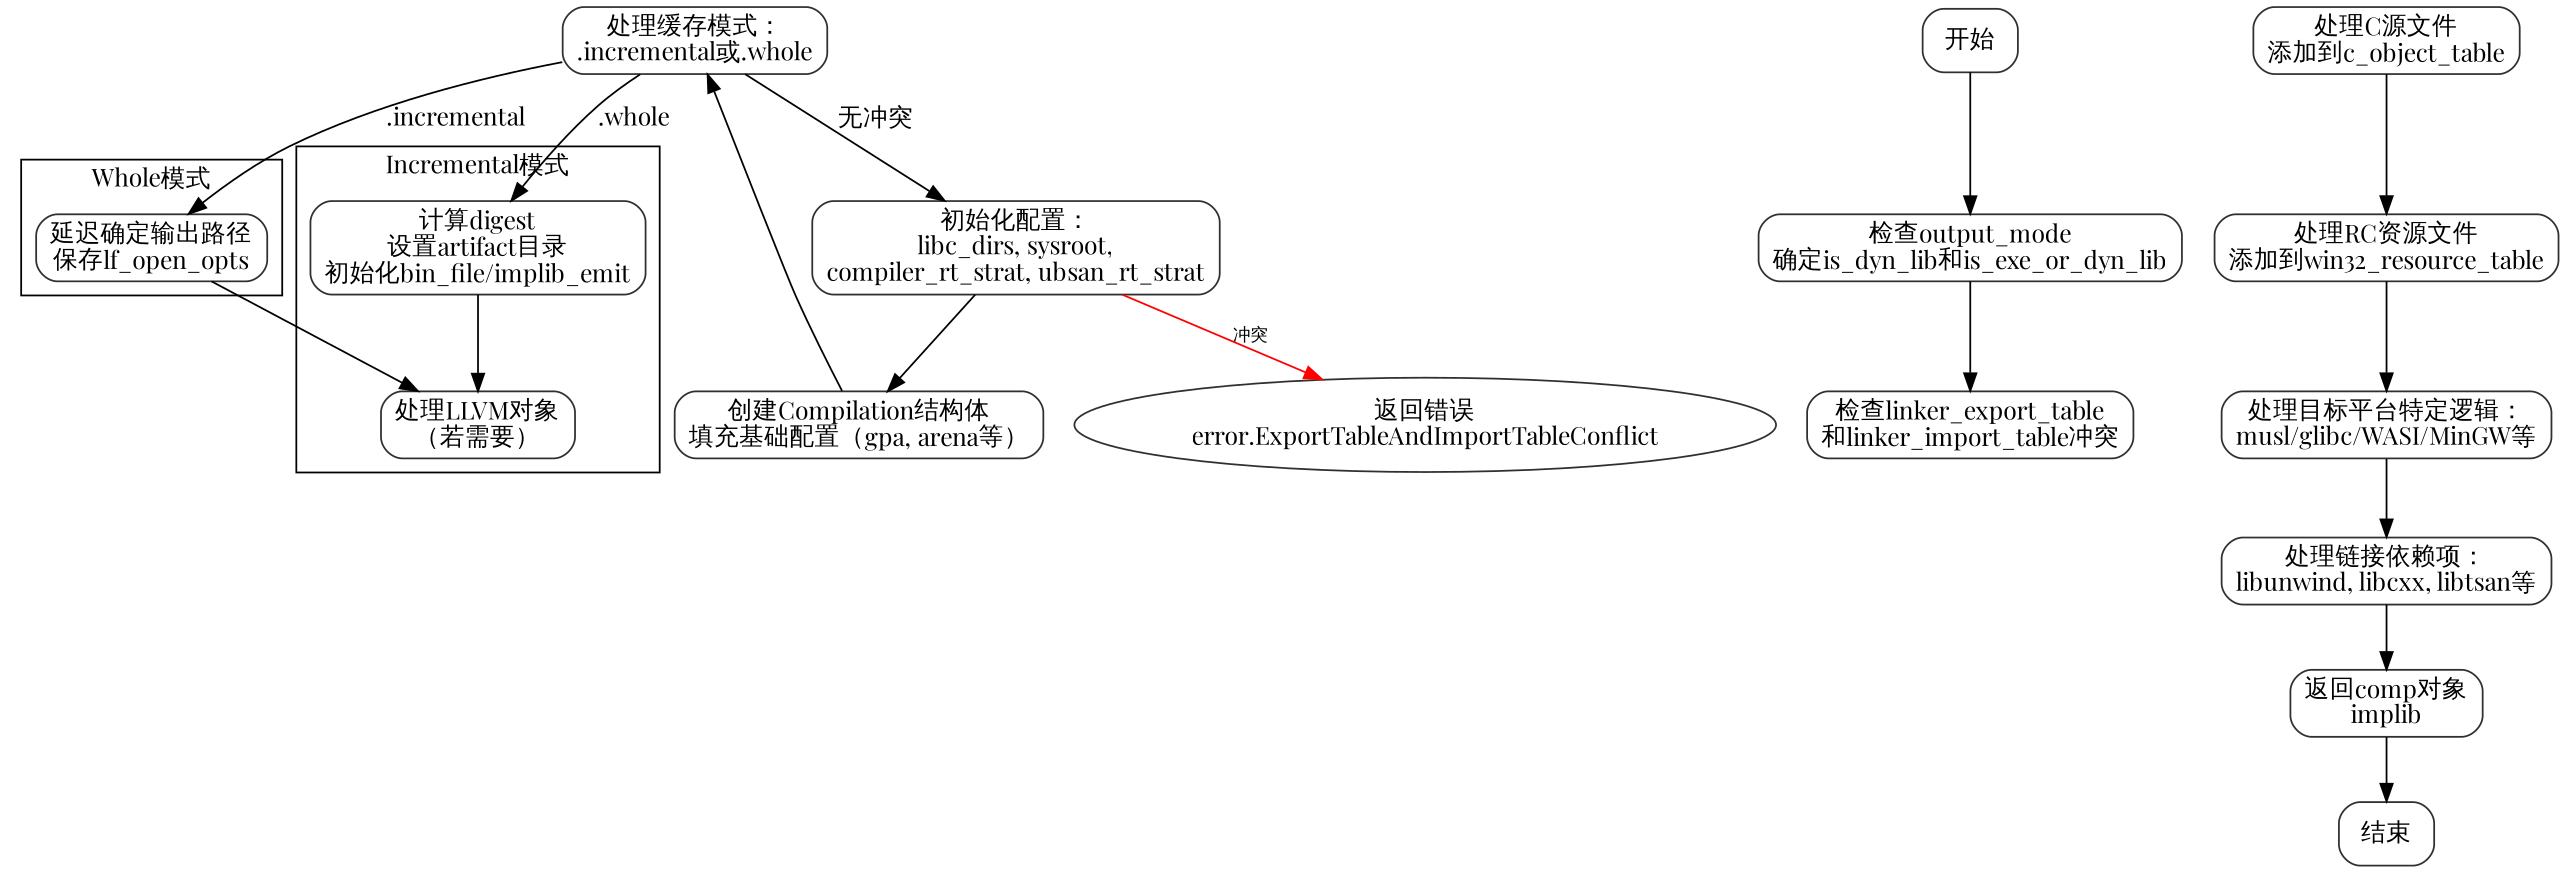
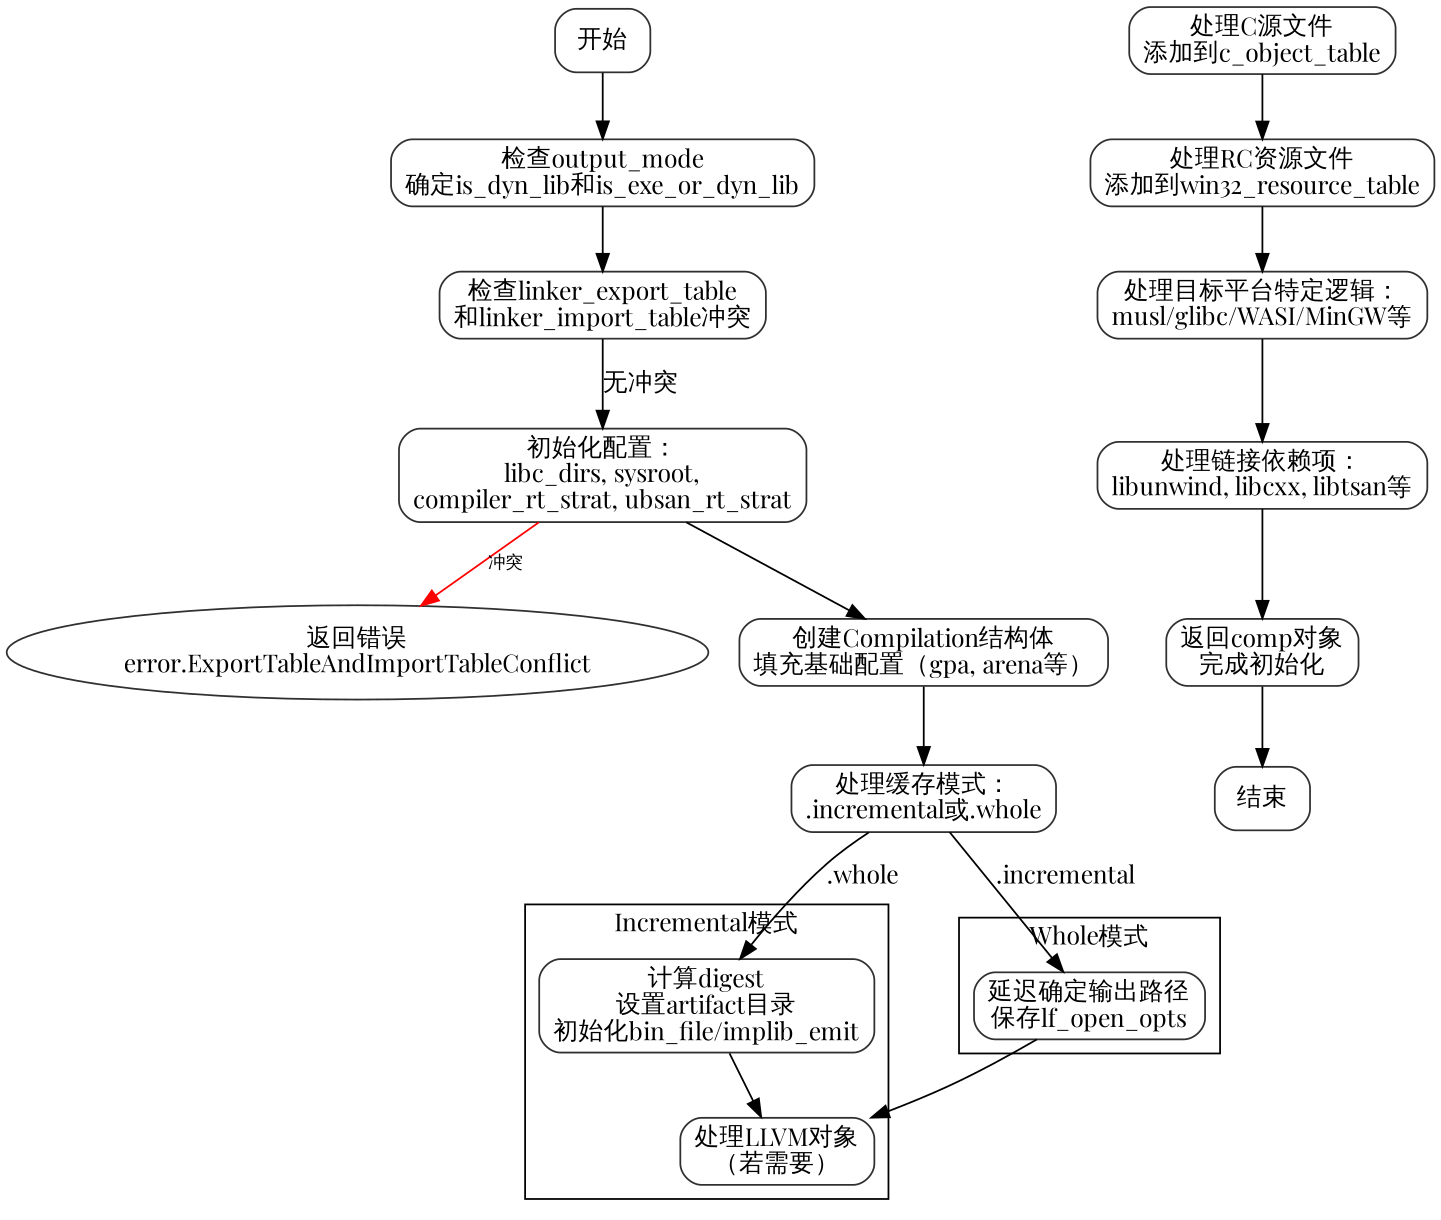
(837, 133) -> (603, 375)
(2387, 703) -> (1262, 652)
